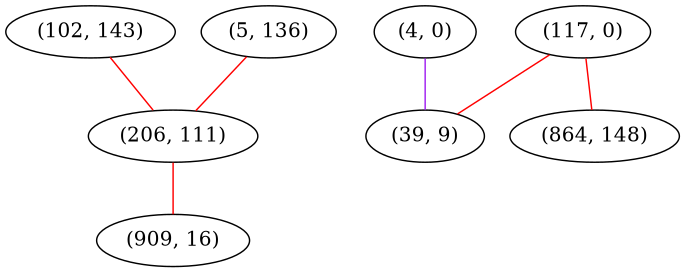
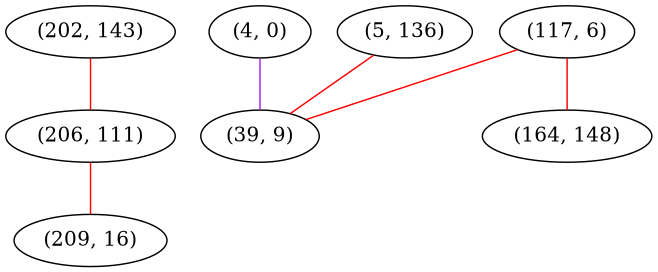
(91, 32) -> (91, 32)
(583, 32) -> (567, 32)
(221, 84) -> (332, 84)
(595, 136) -> (567, 136)
(173, 240) -> (91, 240)
